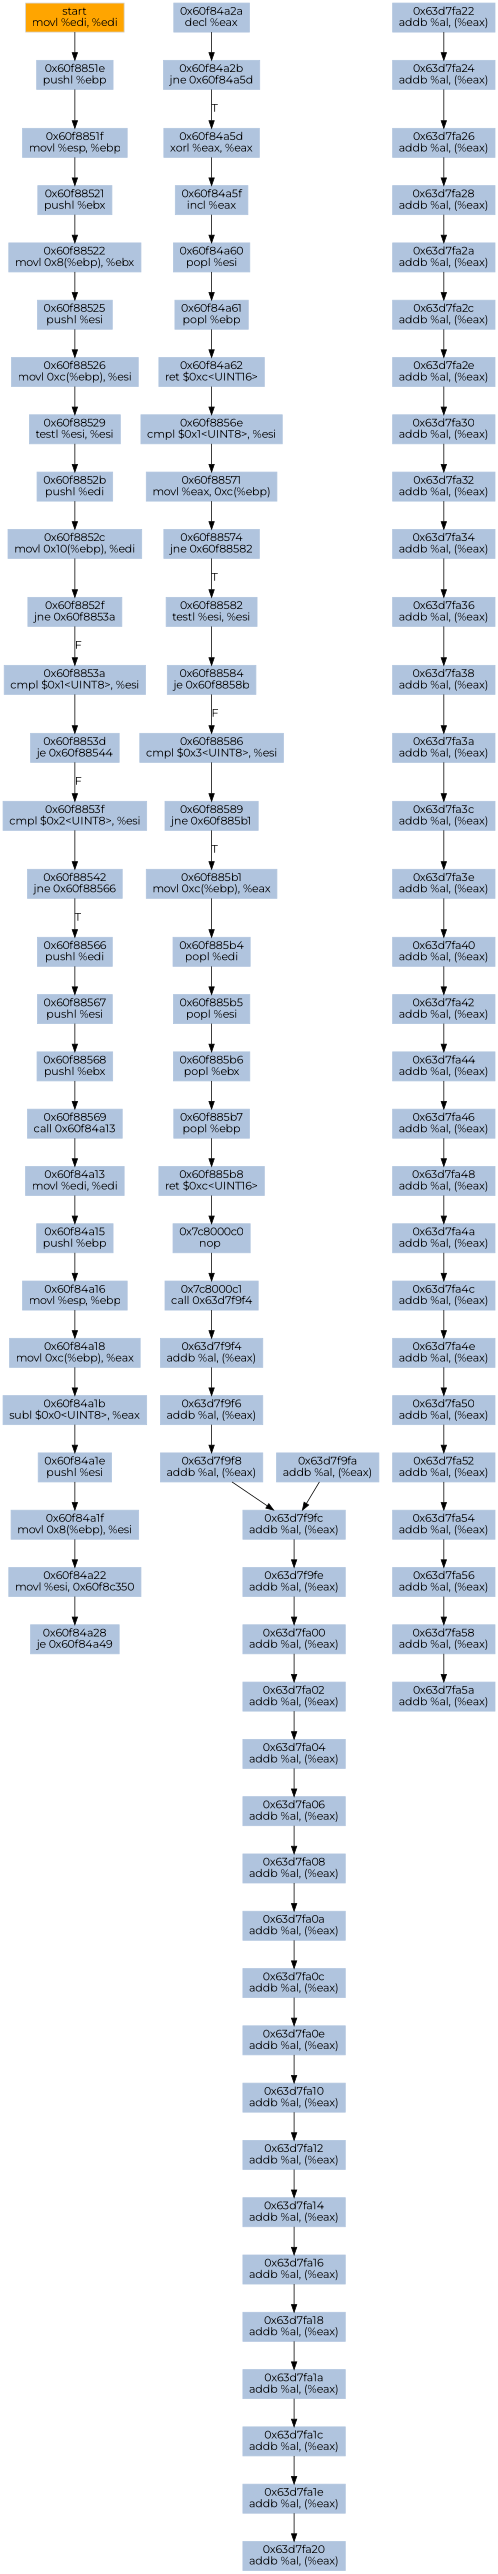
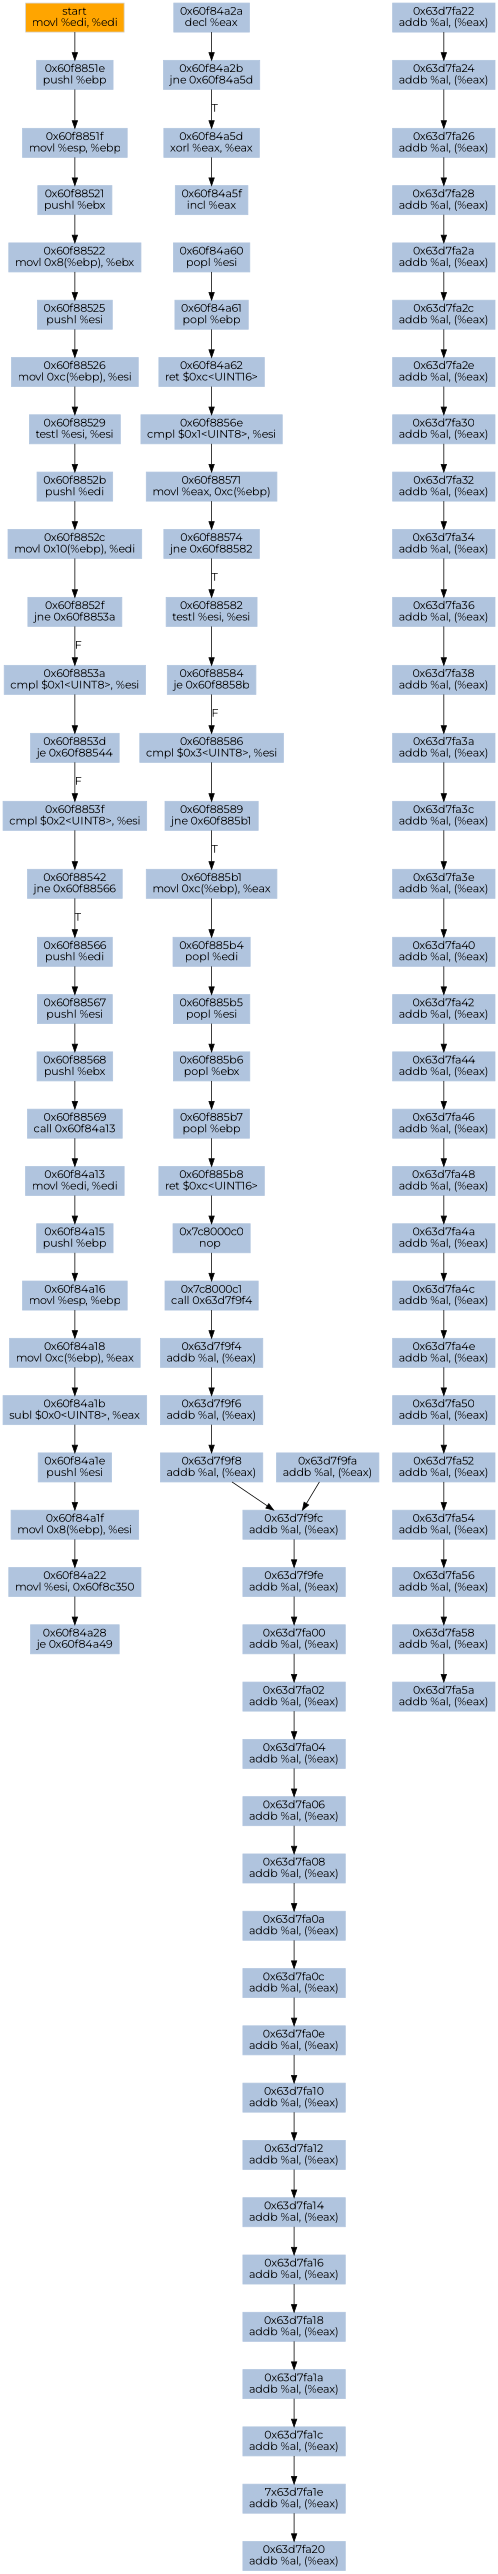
(212, 225) -> none
(294, 2499) -> (294, 2499)
